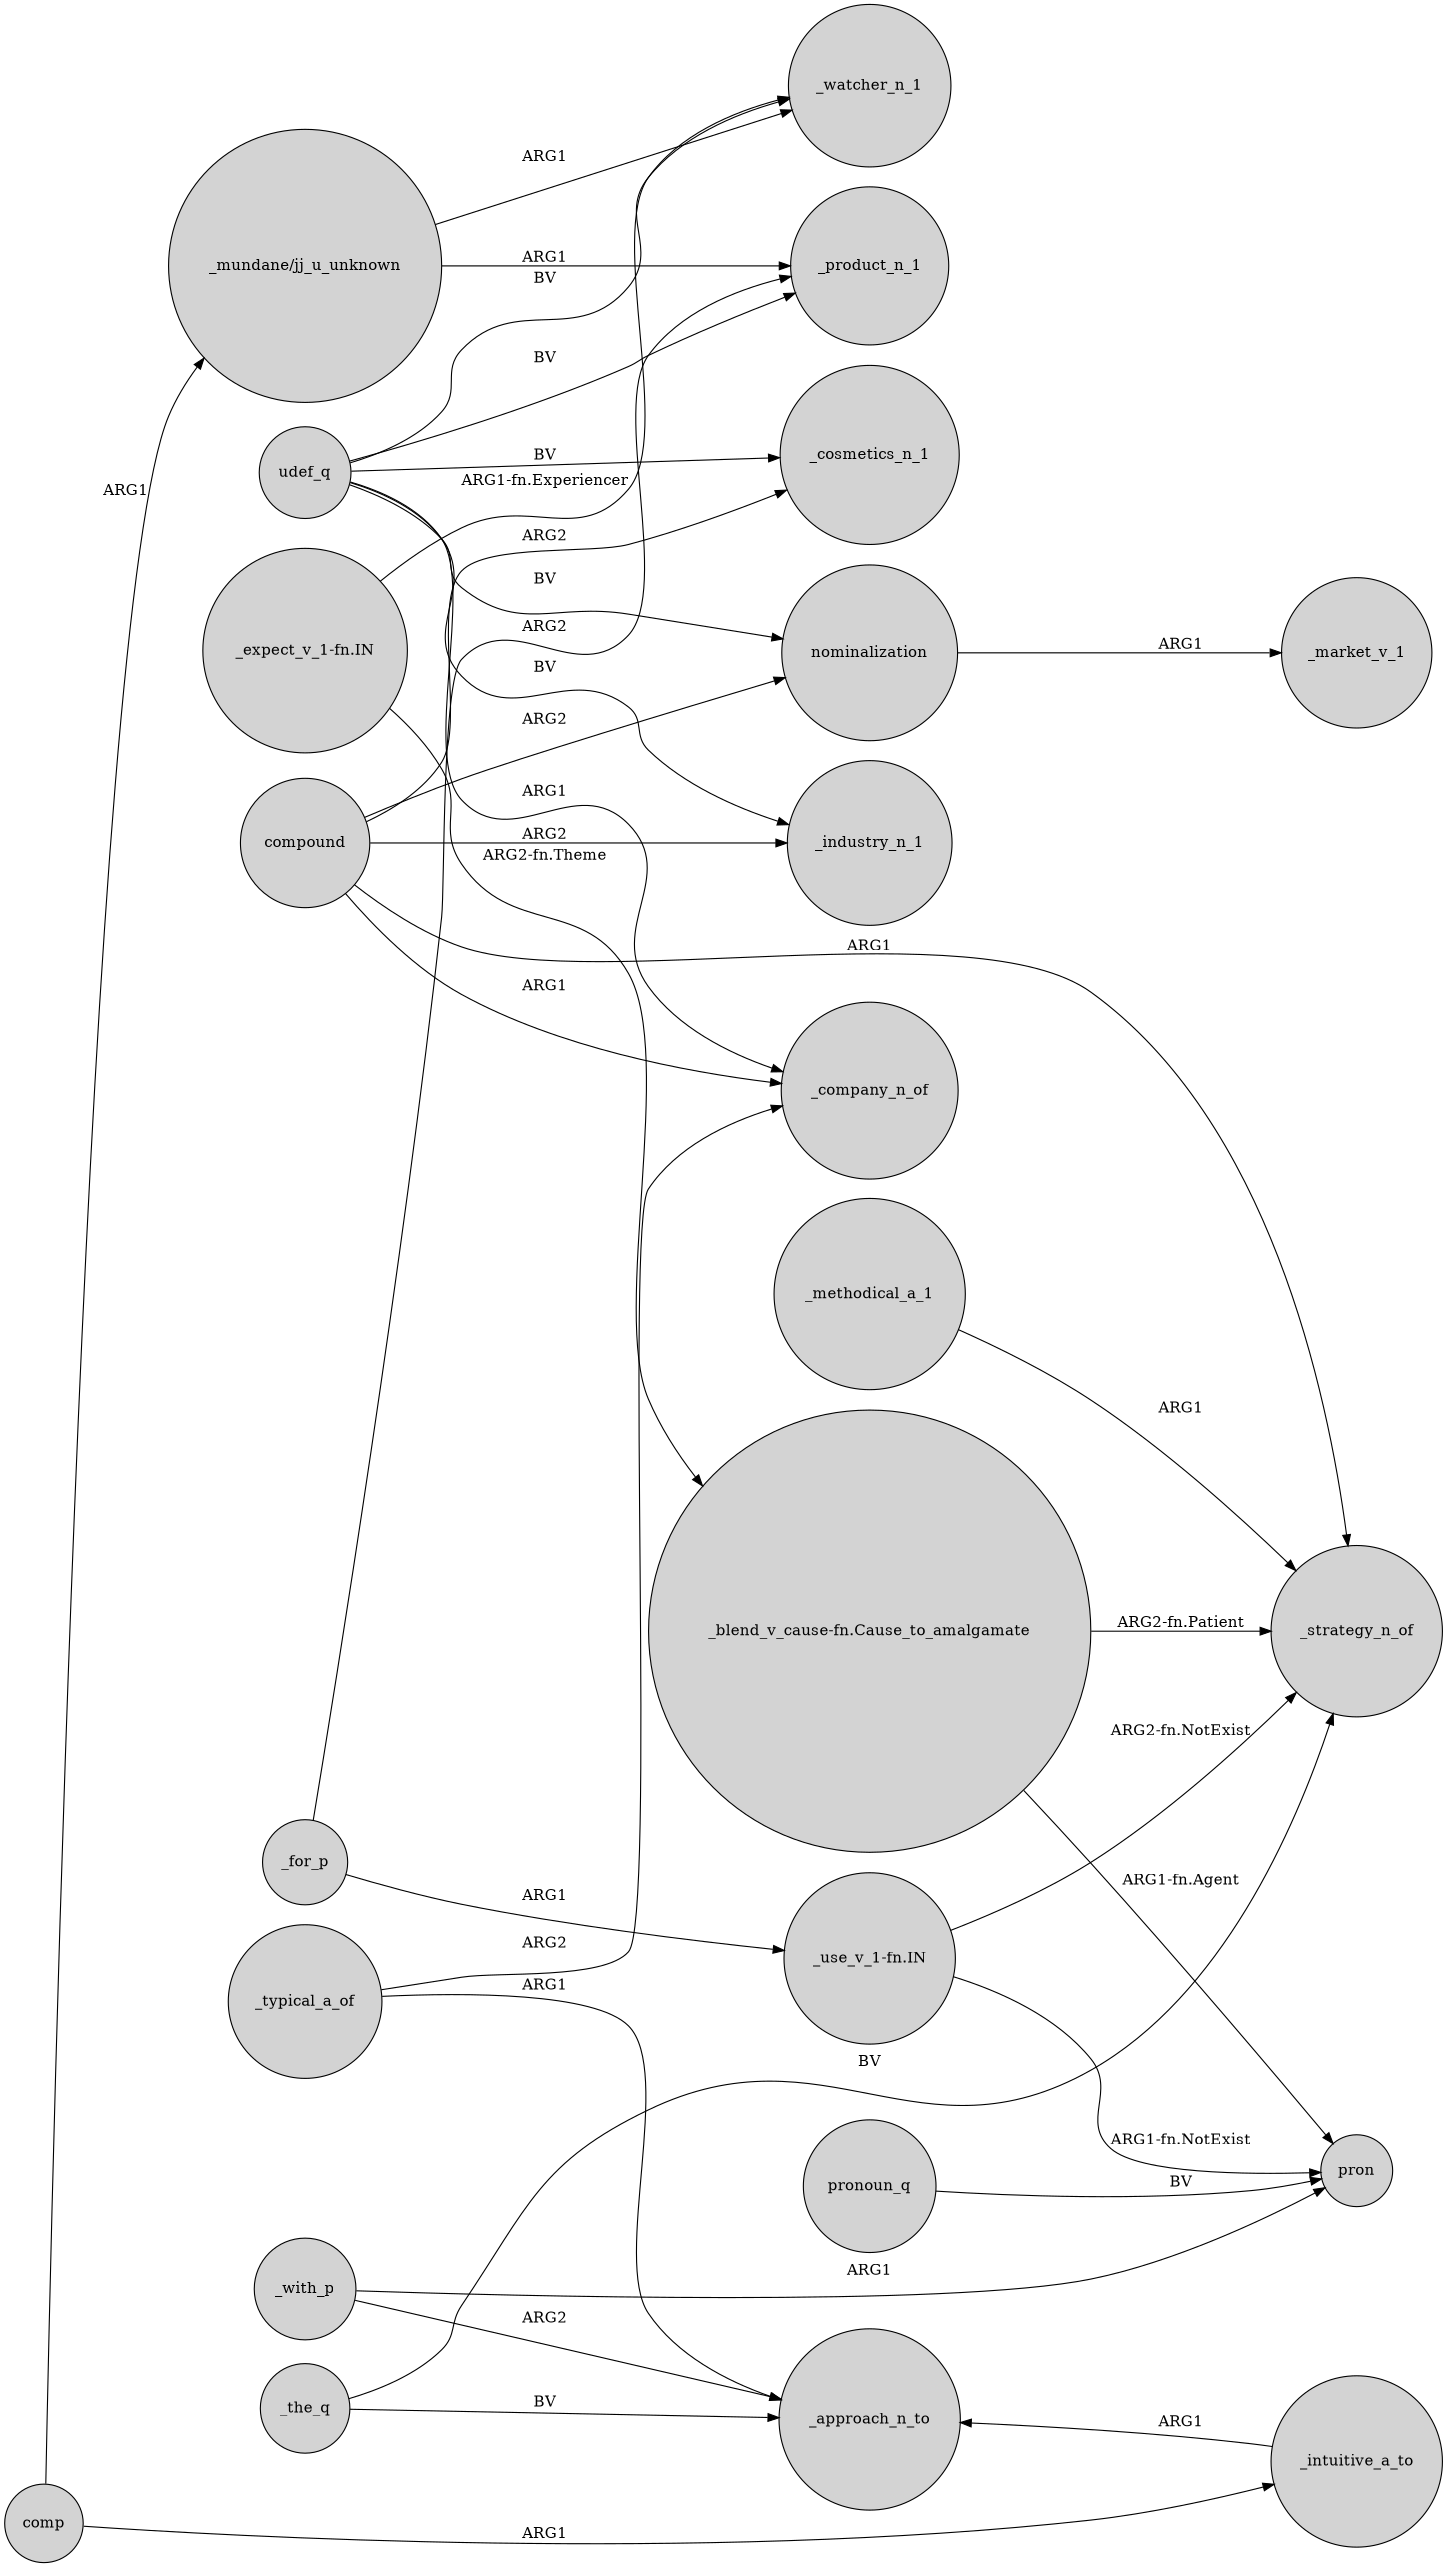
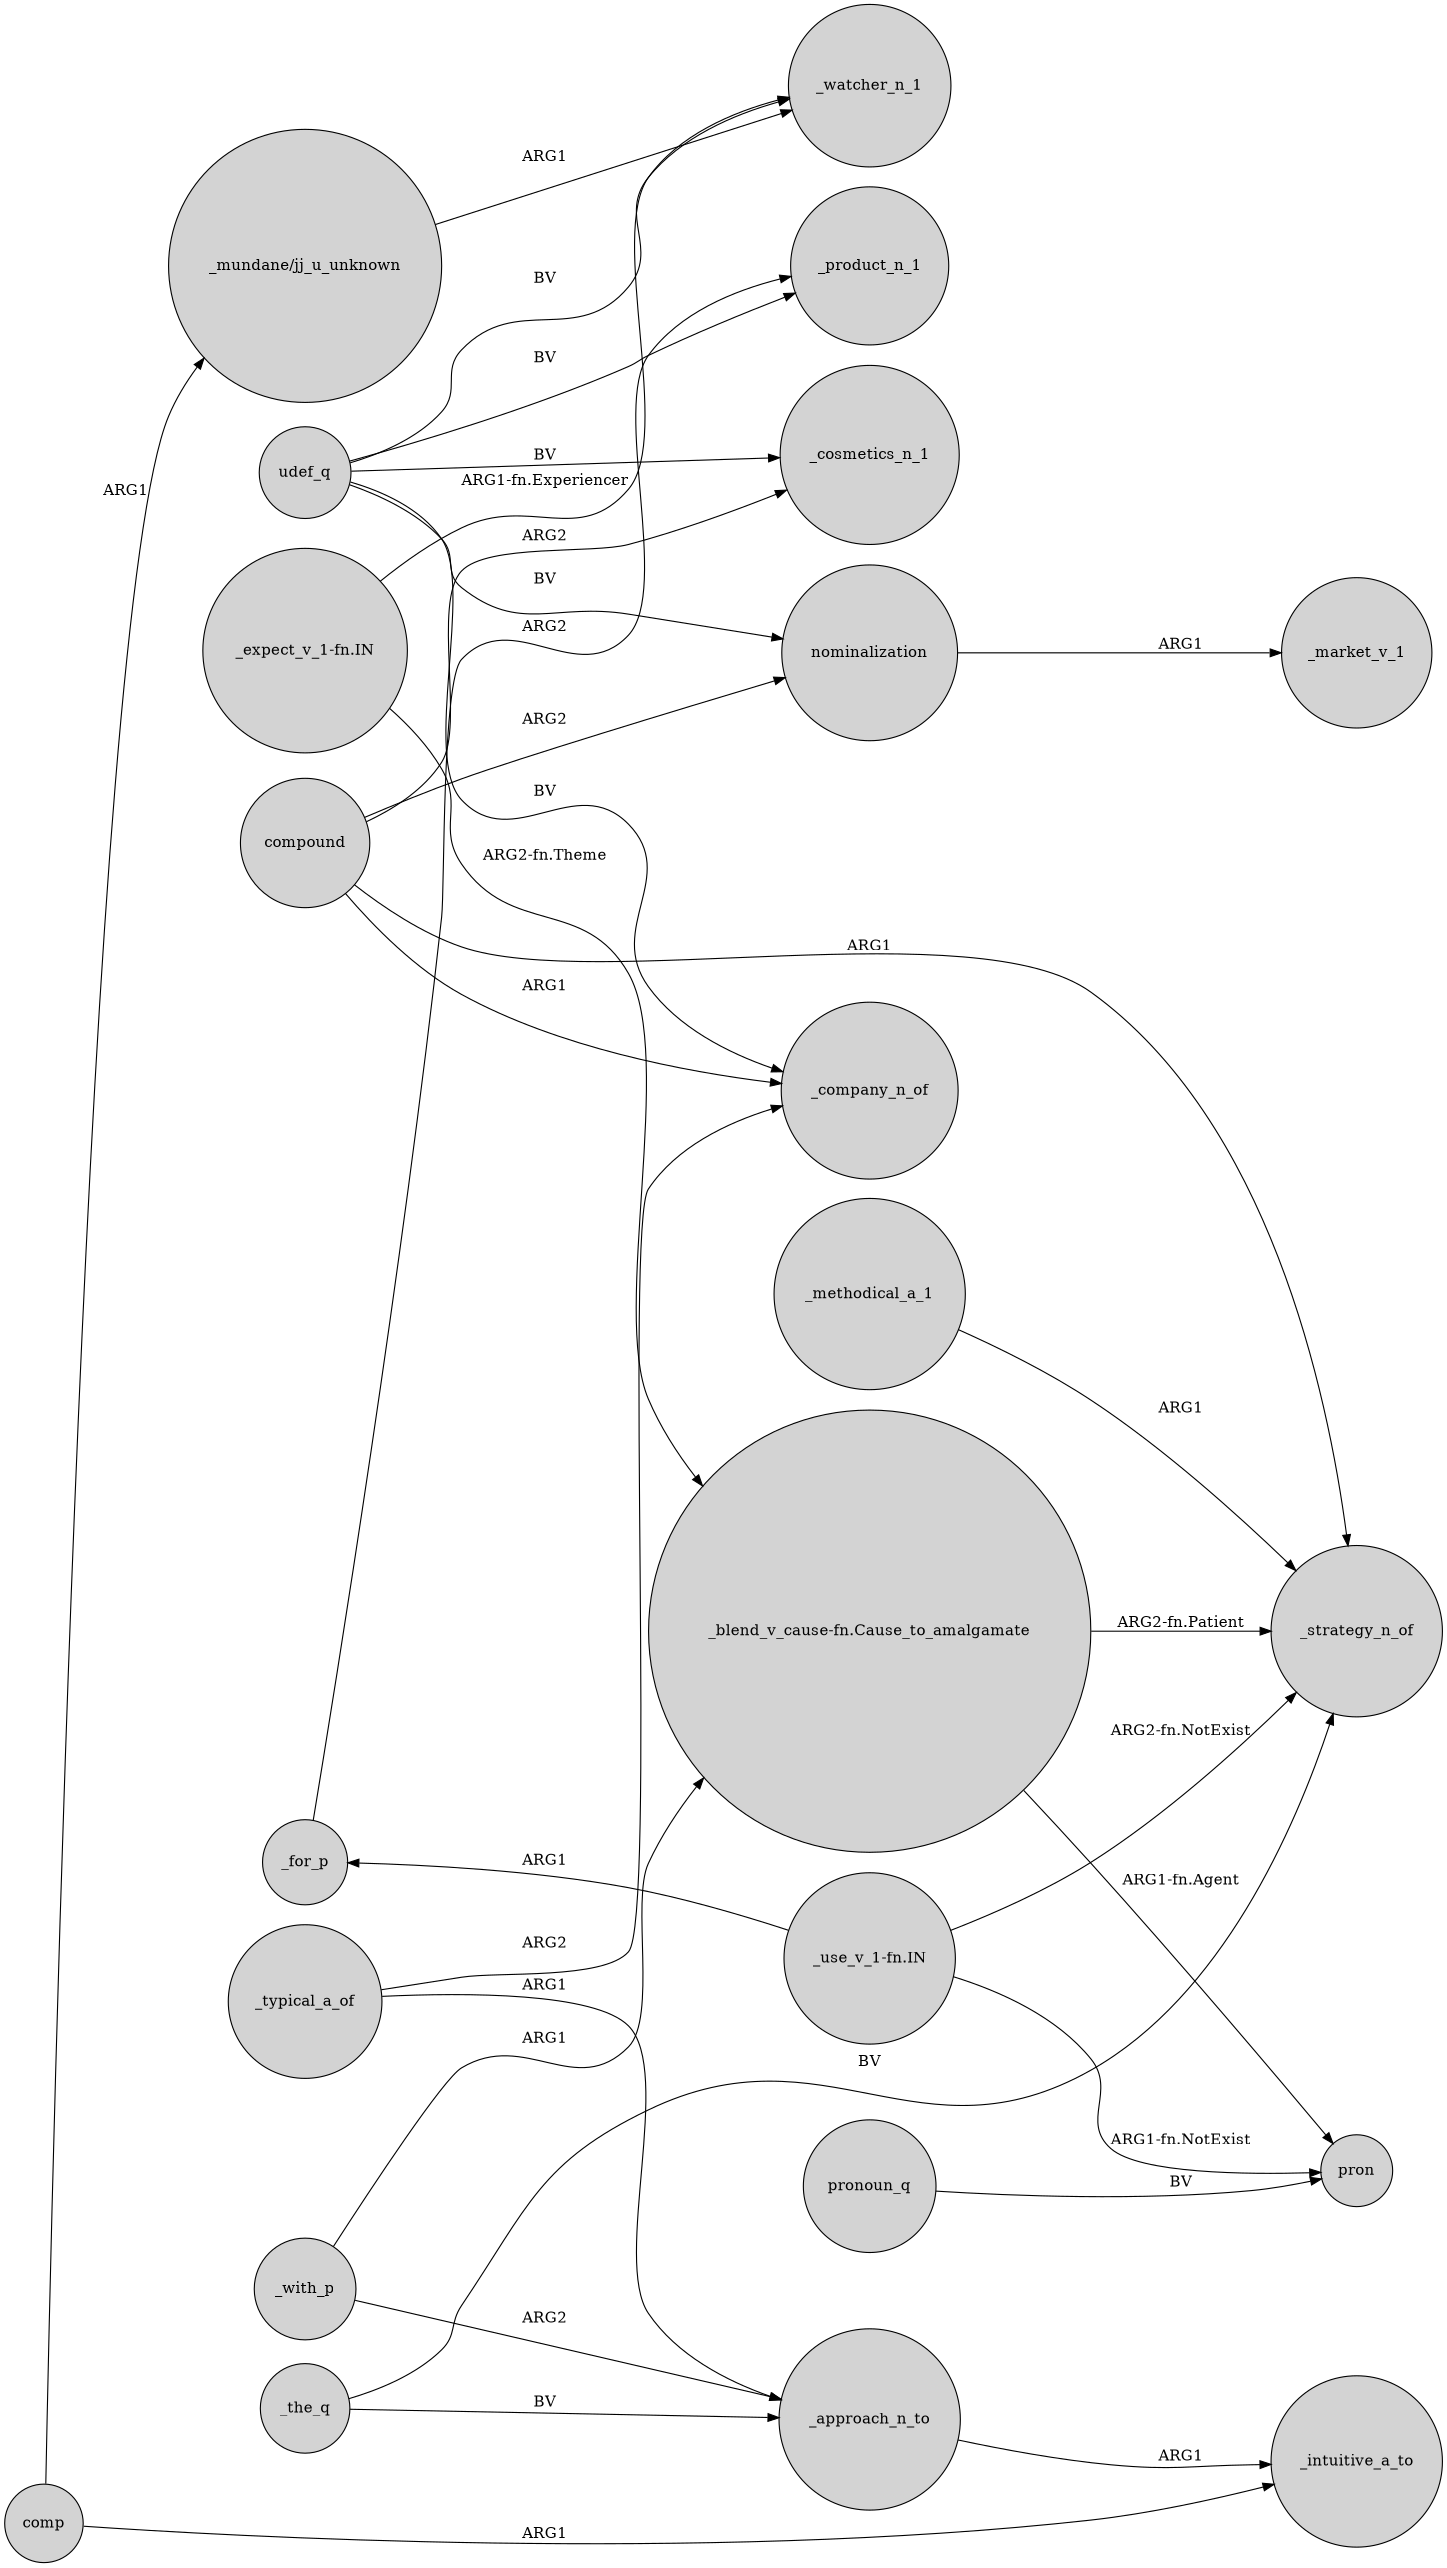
(611, 266) -> none
(545, 792) -> (545, 792)
(870, 843) -> none
(558, 1921) -> (577, 1880)
(844, 2296) -> (575, 2067)
(1122, 2432) -> (1108, 2464)
